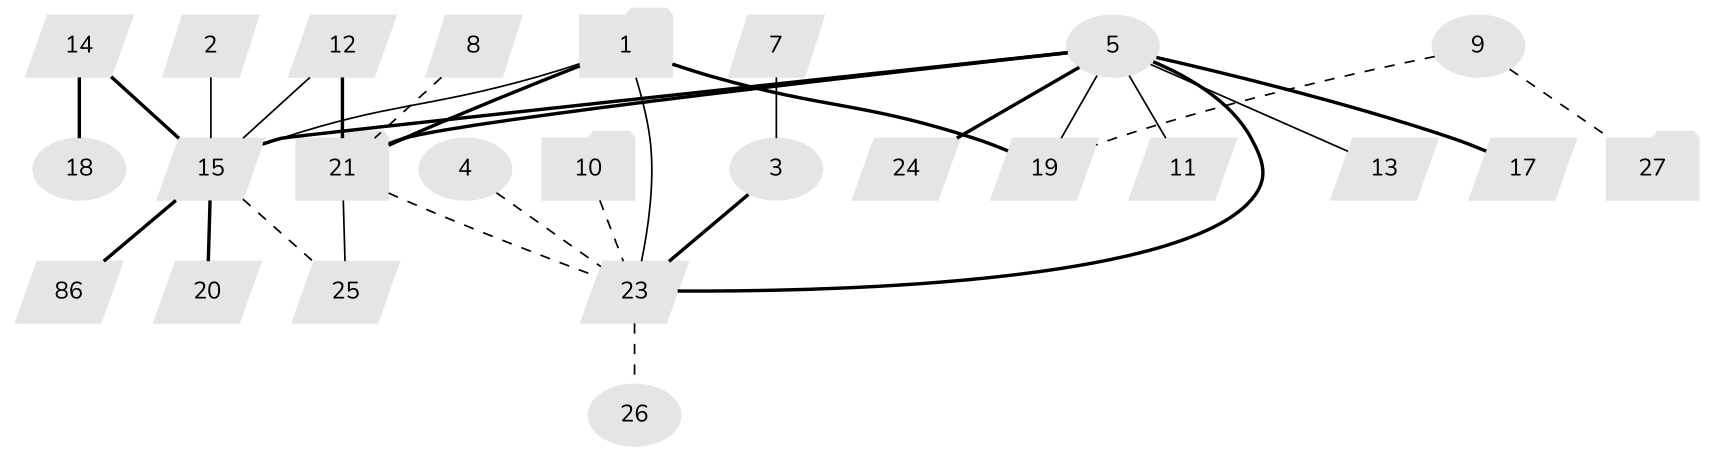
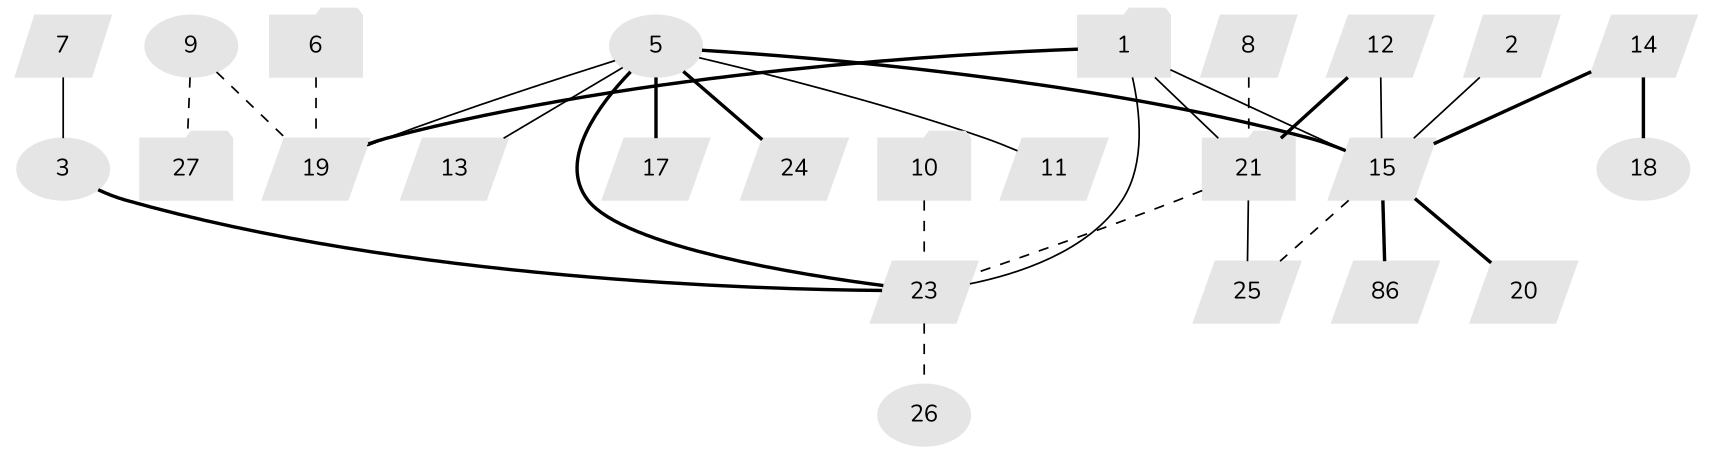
none -> (316, 46)
(727, 92) -> none
(484, 105) -> (1176, 97)
(465, 169) -> none
